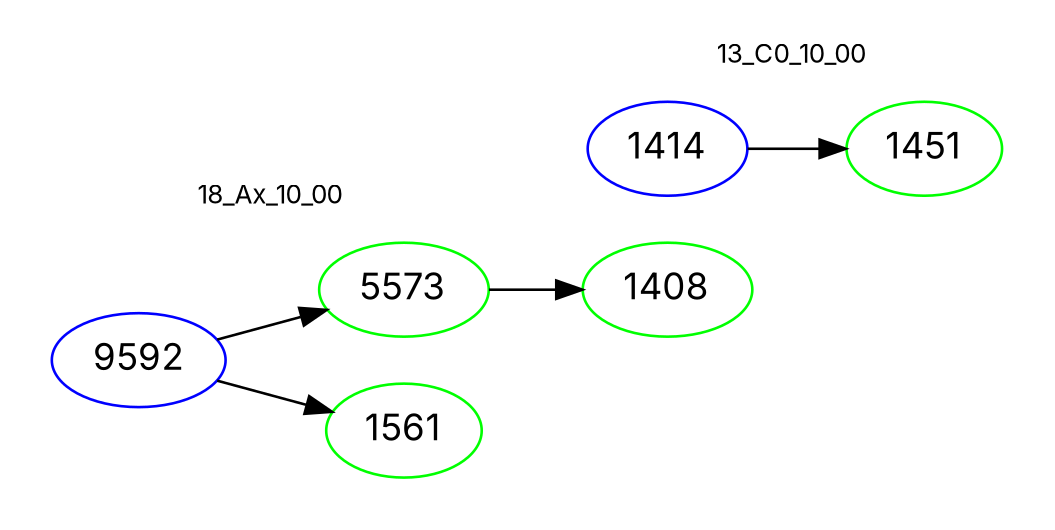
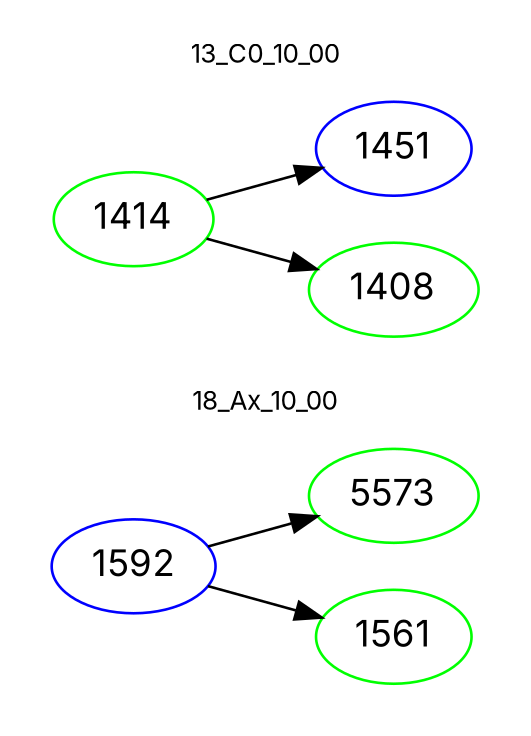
(668, 149) -> (134, 219)
(924, 149) -> (394, 149)
(526, 290) -> (249, 250)
(139, 360) -> (134, 566)
